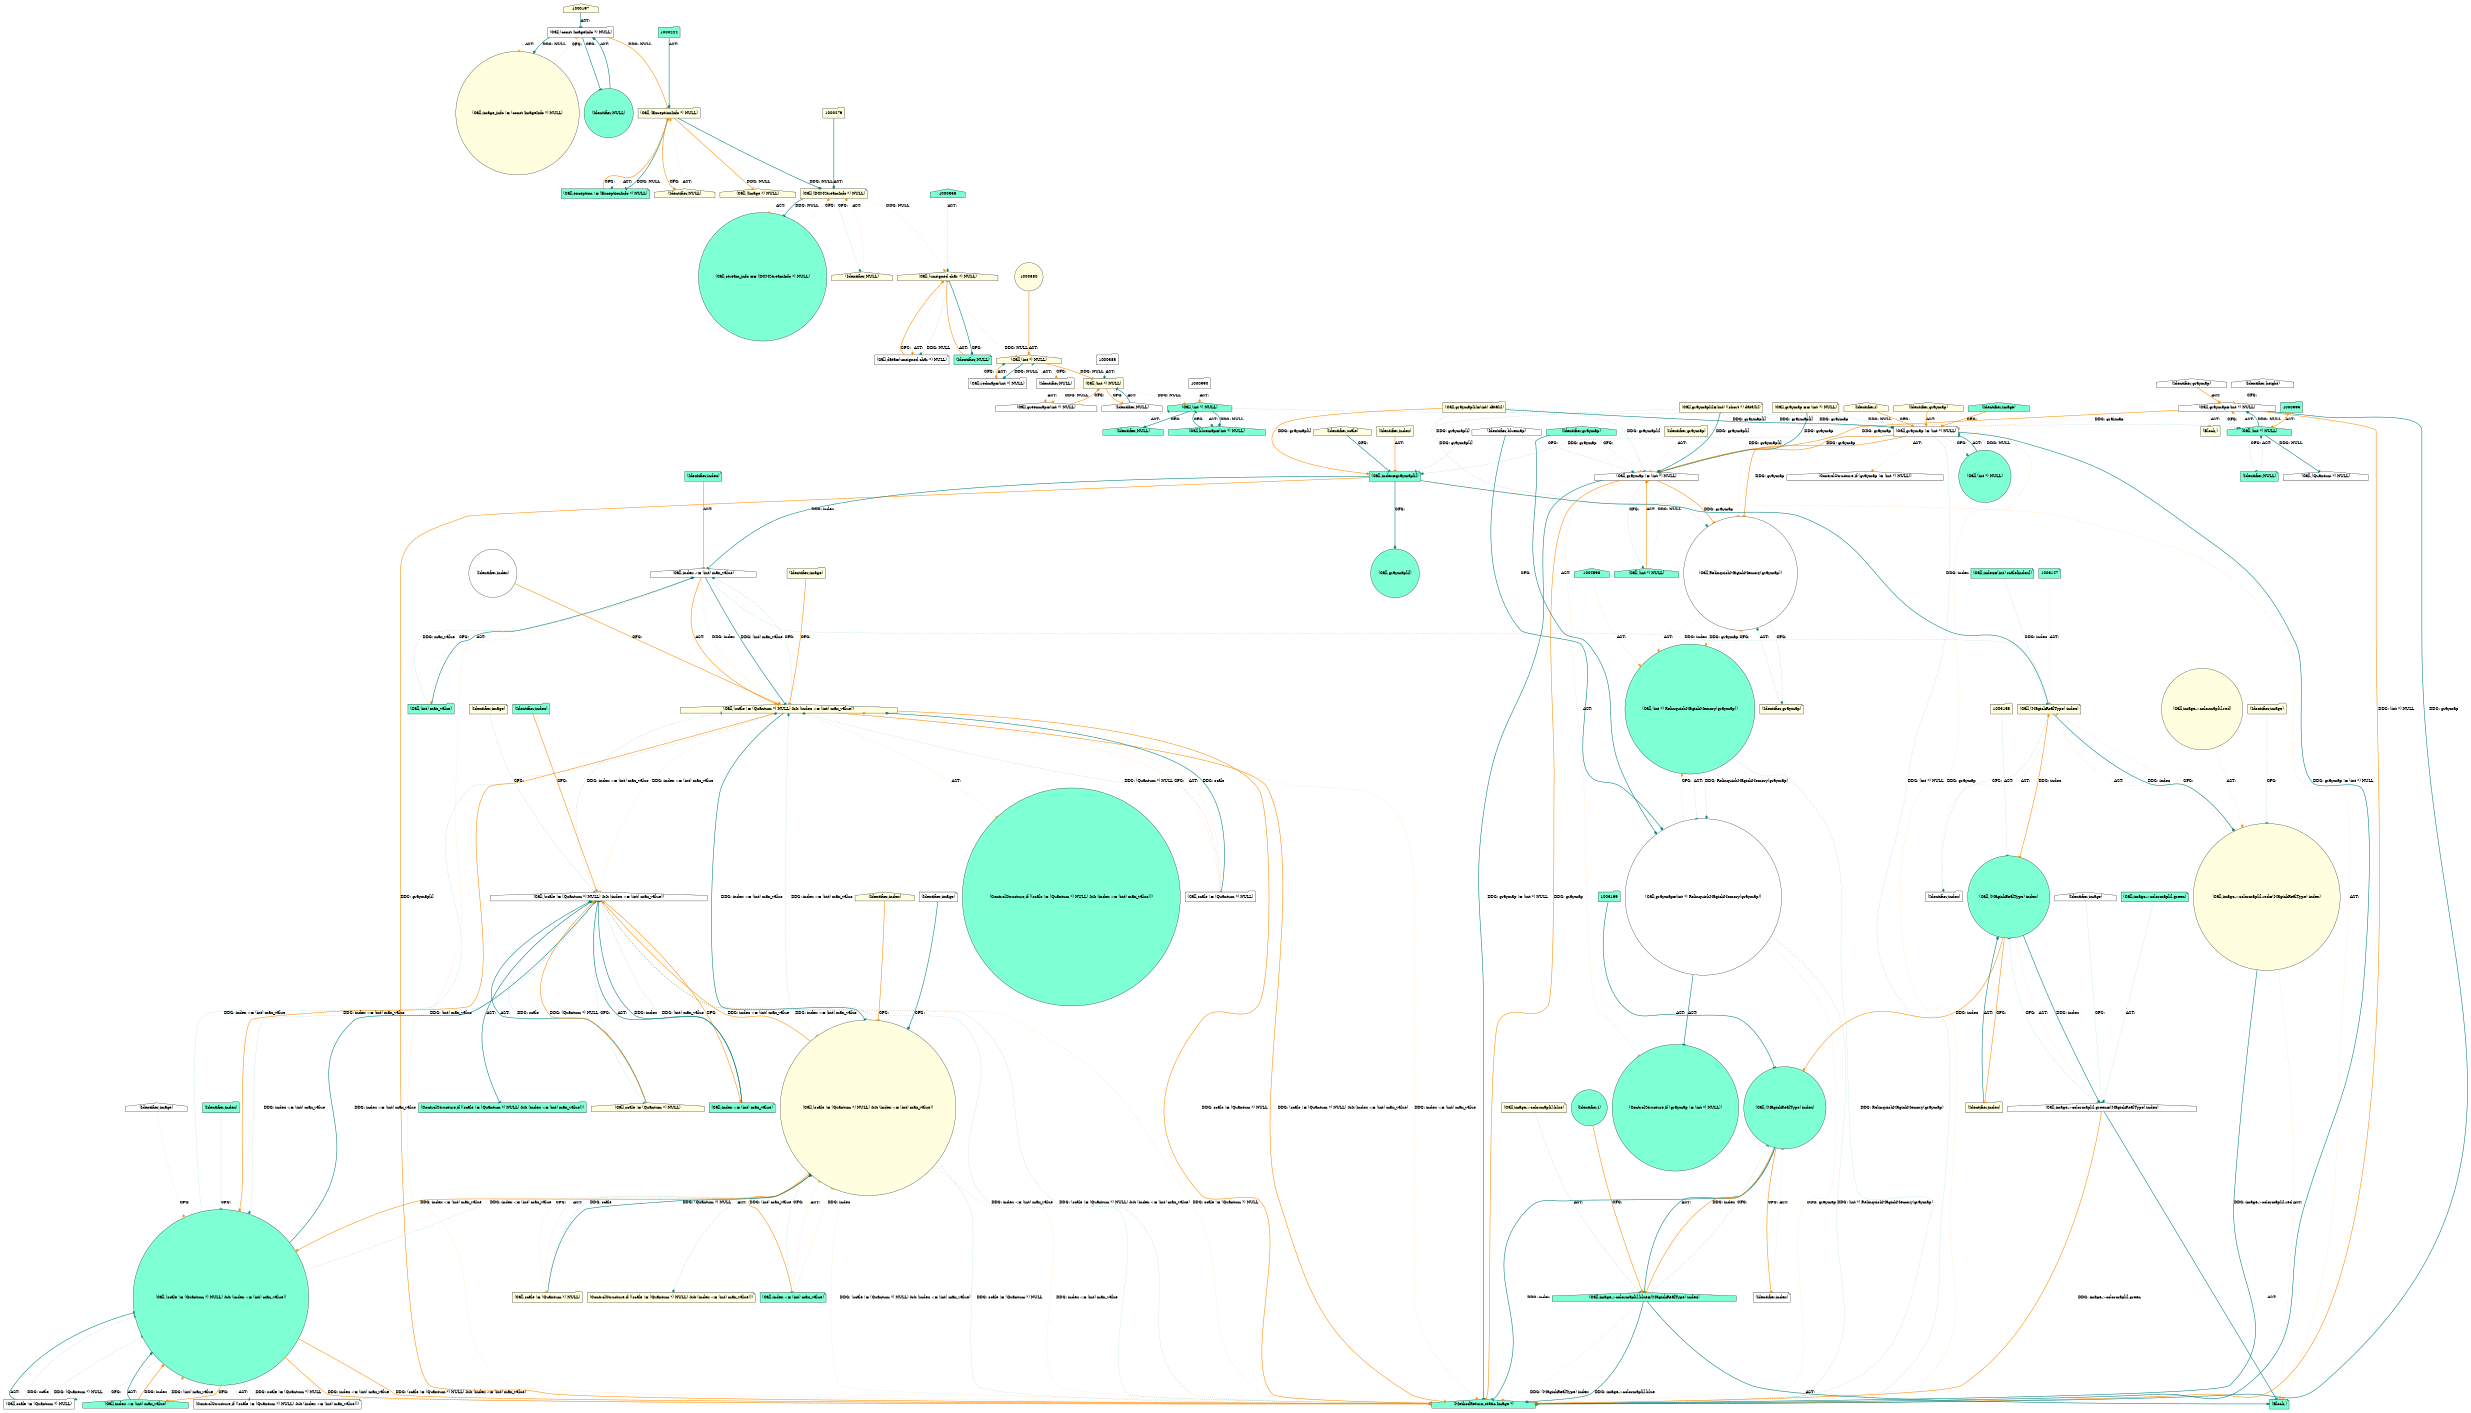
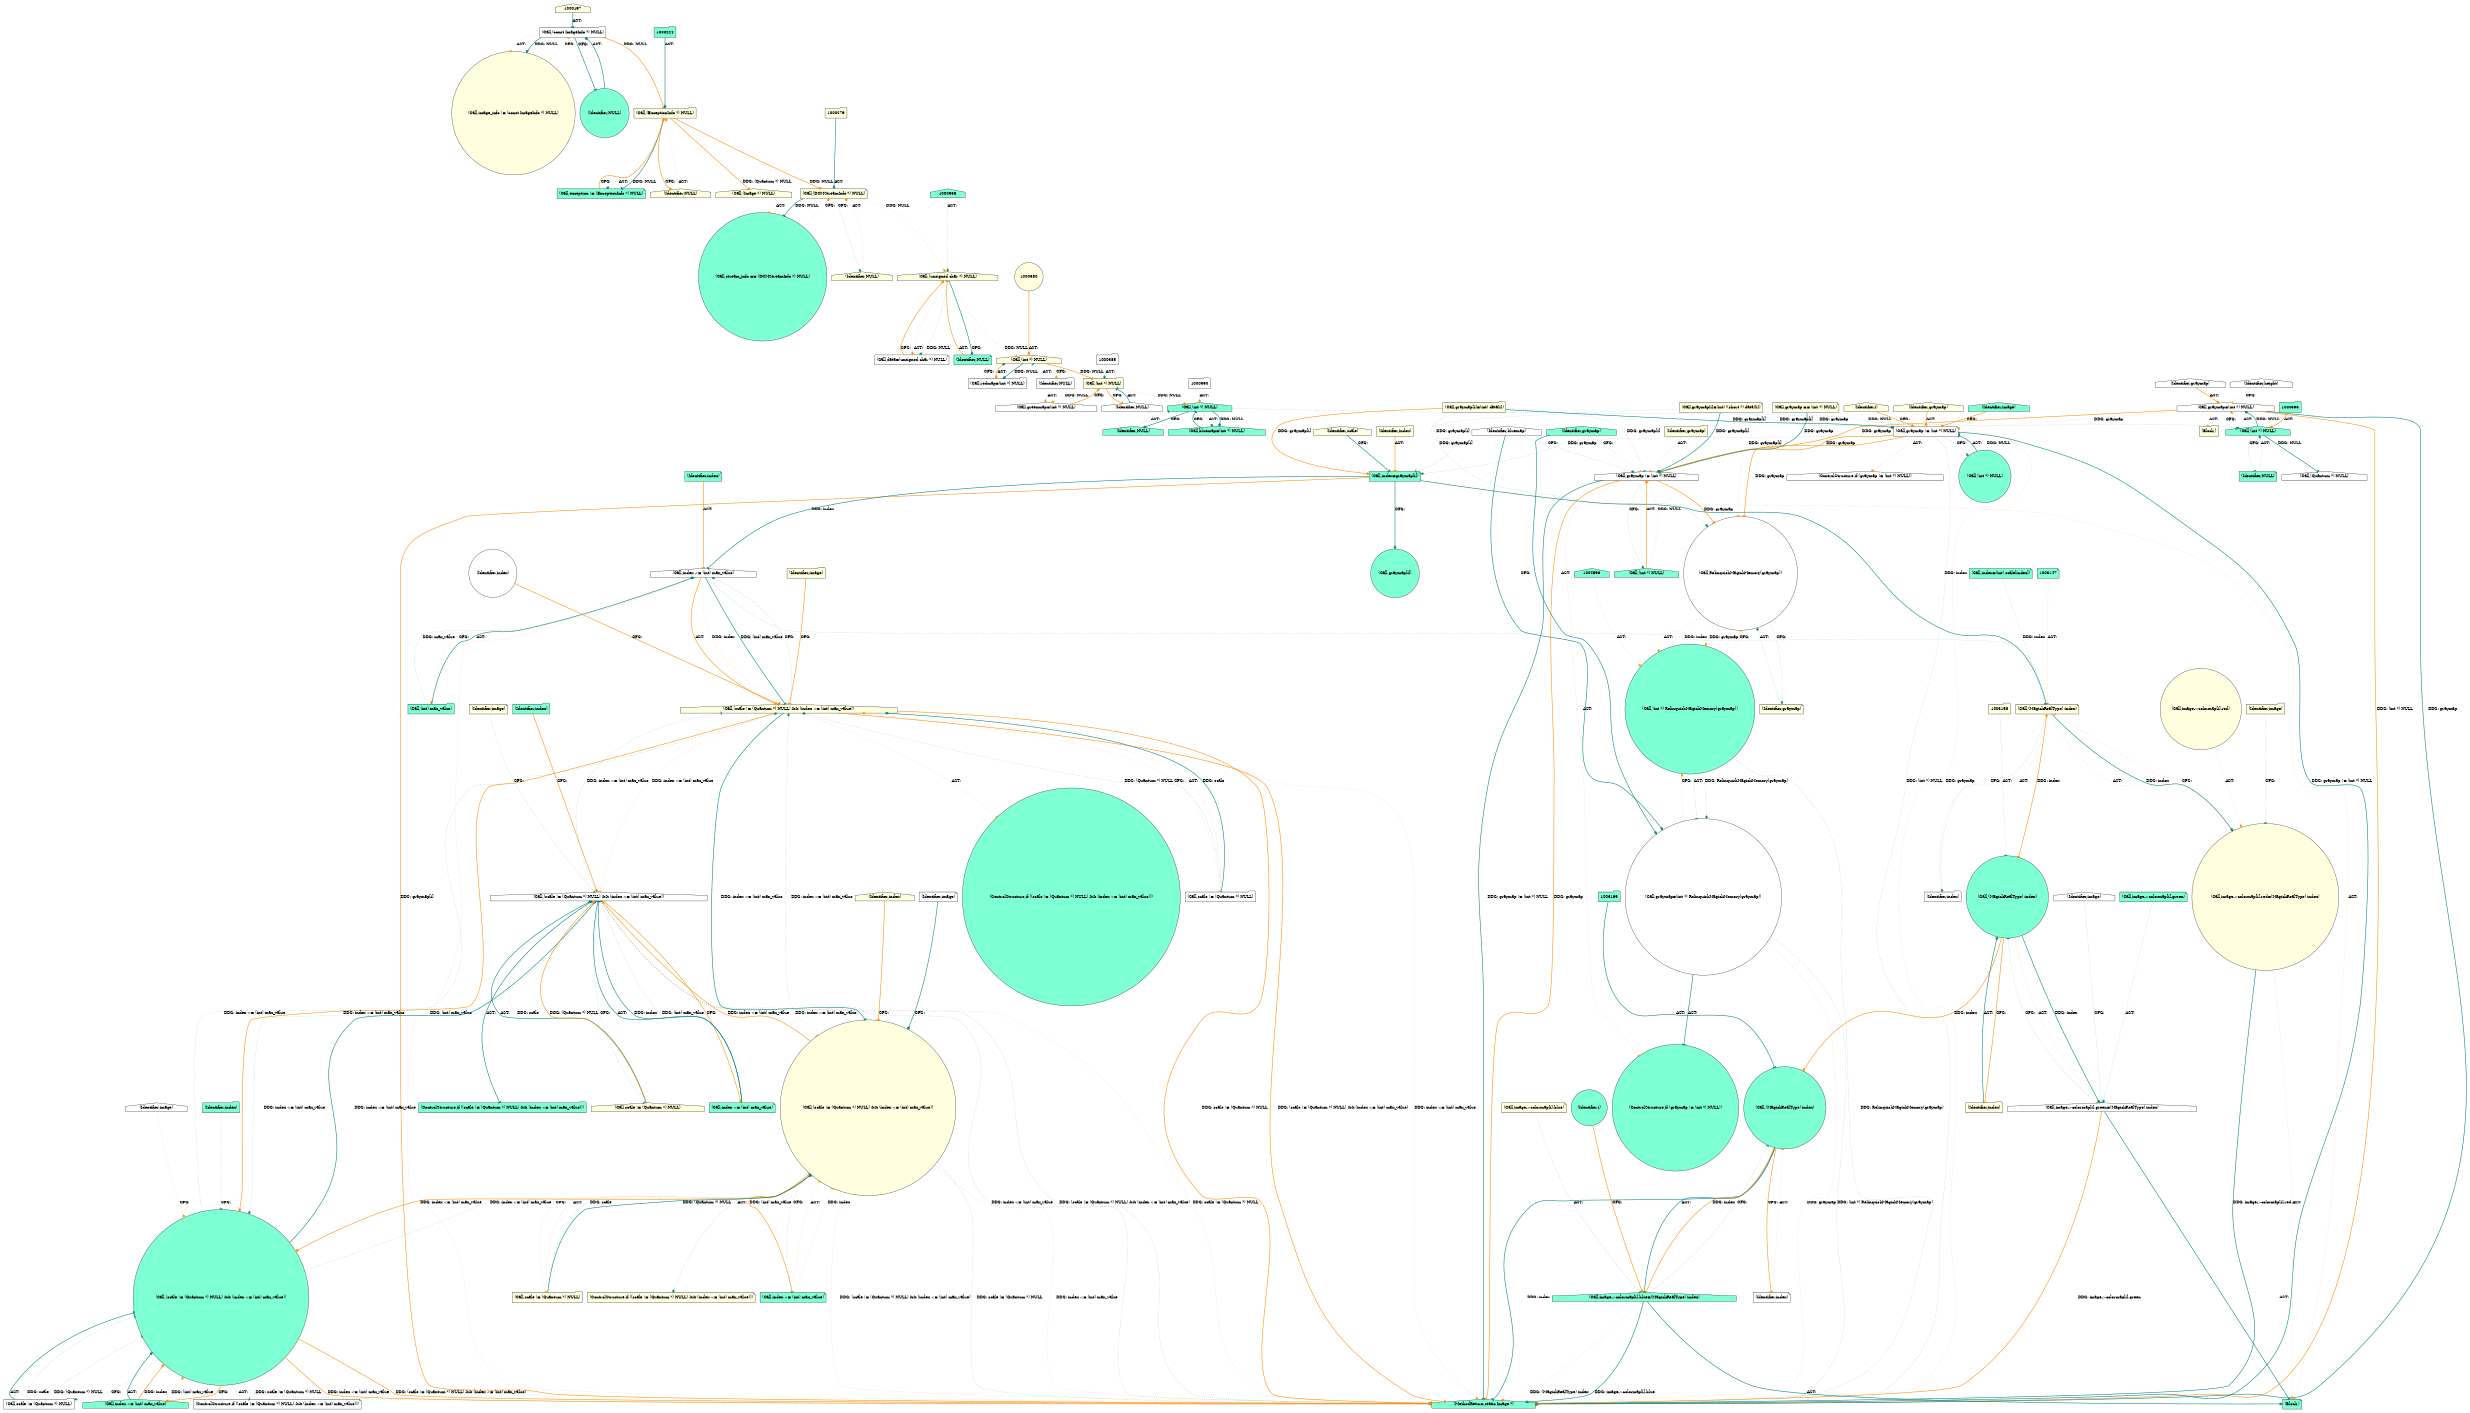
(747, 154) -> (746, 154)
(758, 182) -> (767, 182)
